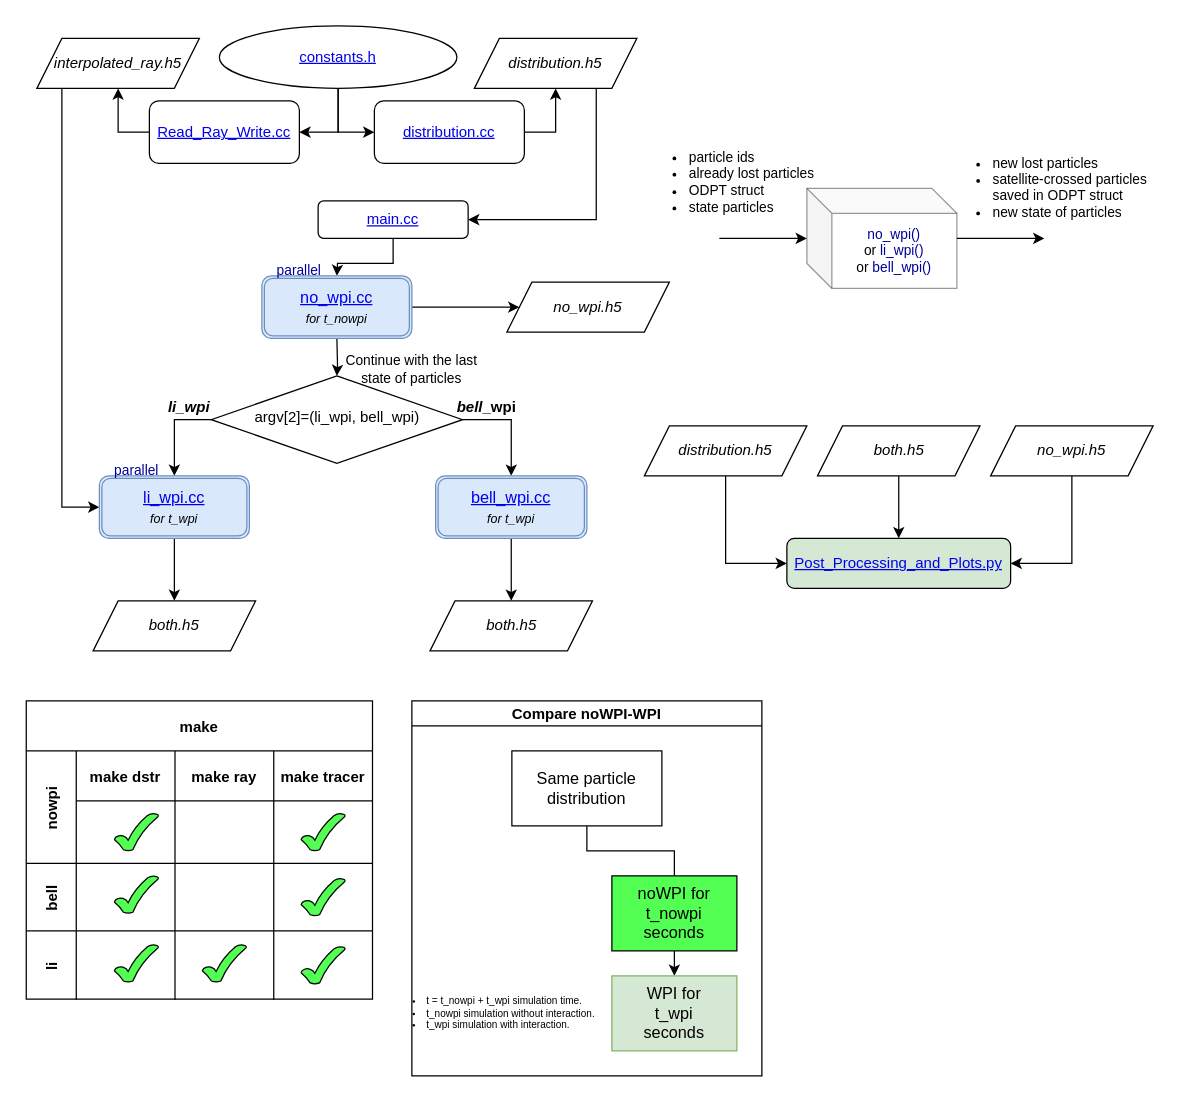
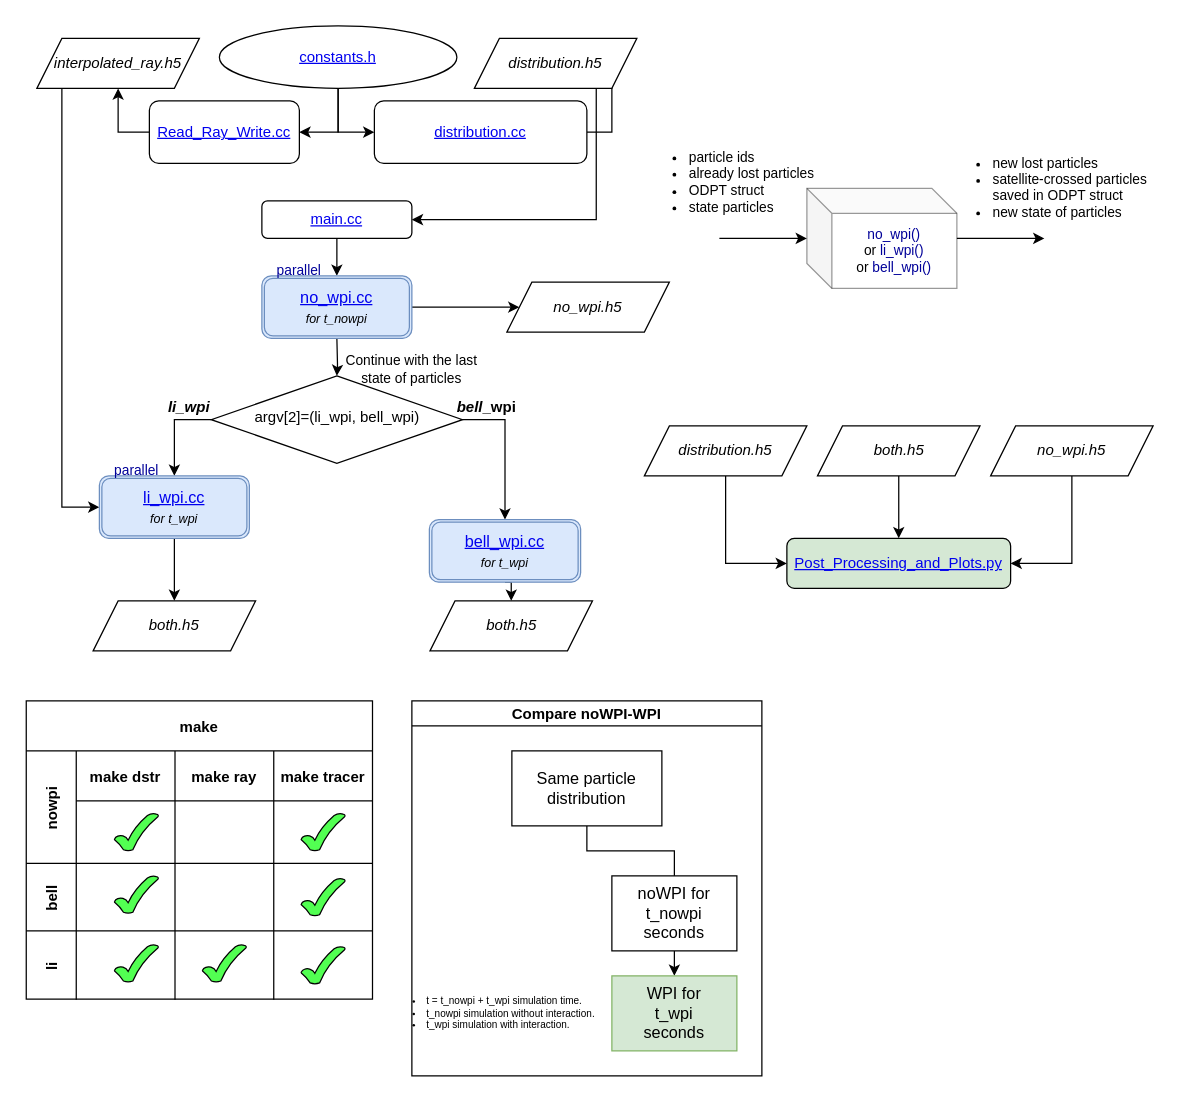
(449, 132) -> (481, 132)
(393, 219) -> (337, 219)
(511, 507) -> (505, 551)
(674, 913) -> (674, 913)
